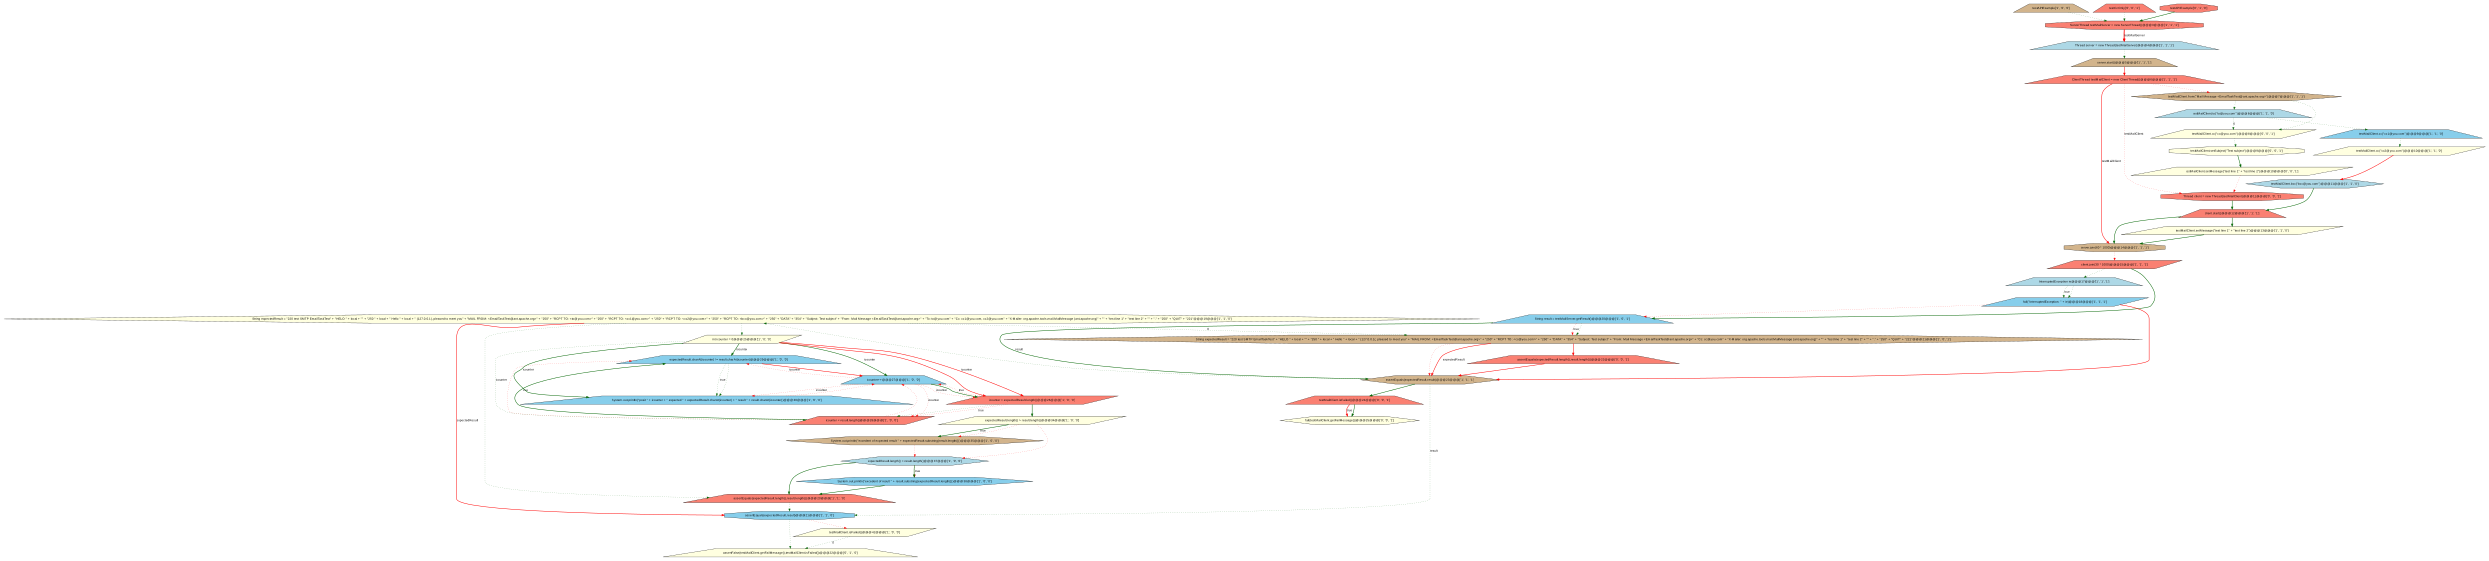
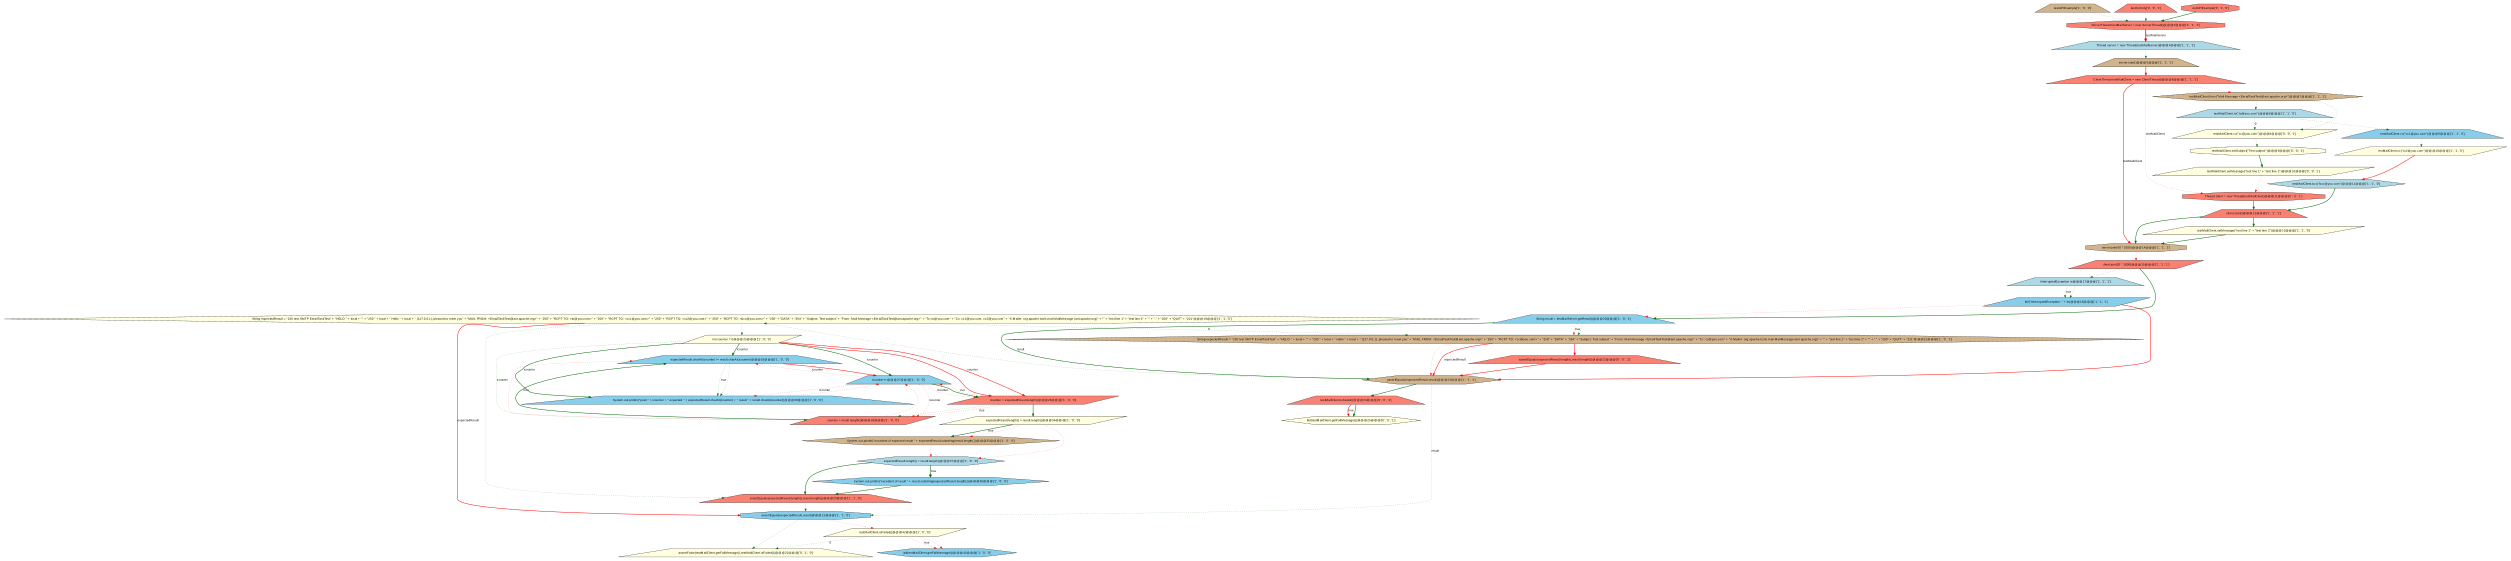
none -> (947, 553)
